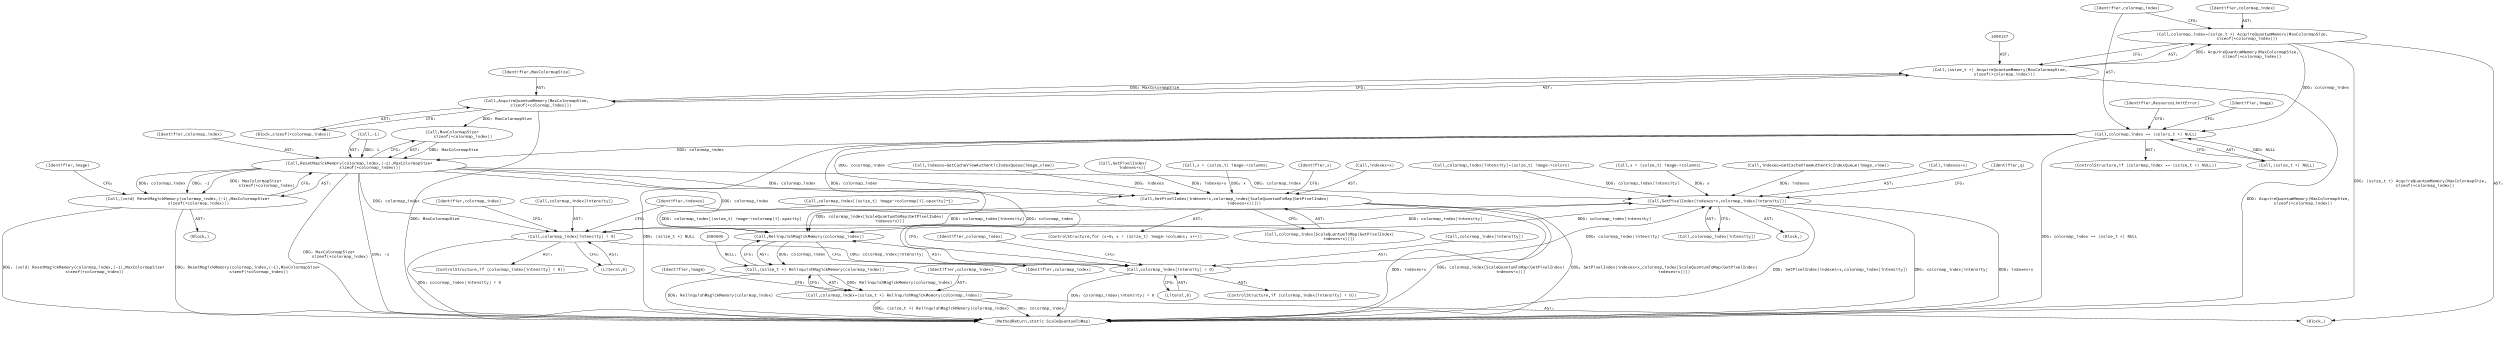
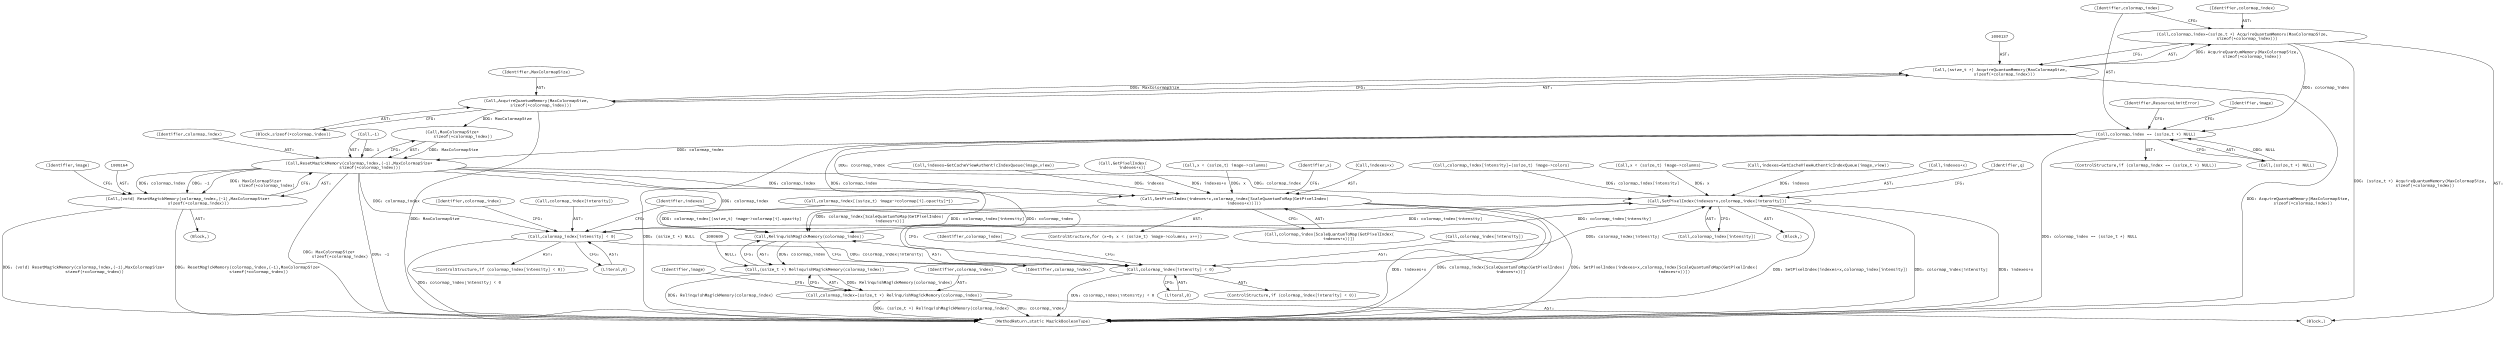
(2146, 134) -> (2146, 134)
none -> (119, 166)
(1043, 321) -> (1043, 321)
